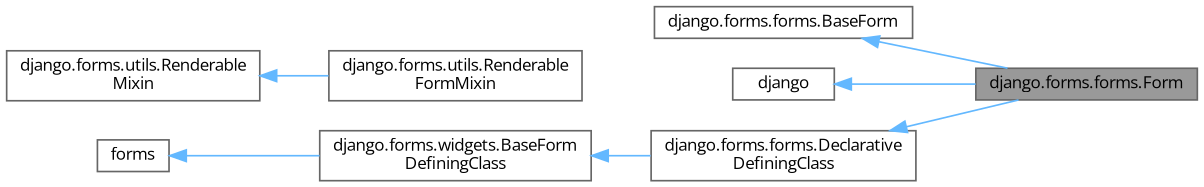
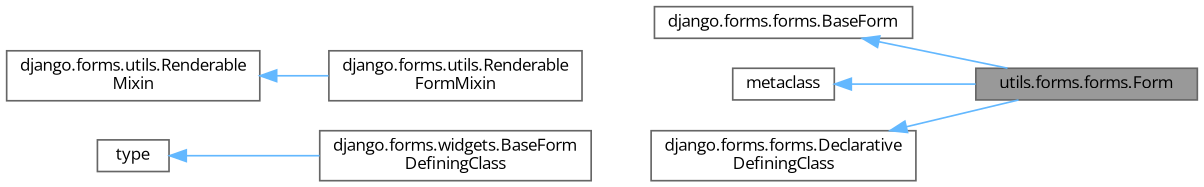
(784, 84) -> (784, 84)
(1087, 84) -> (1087, 84)
(133, 156) -> (133, 156)
(630, 156) -> none
